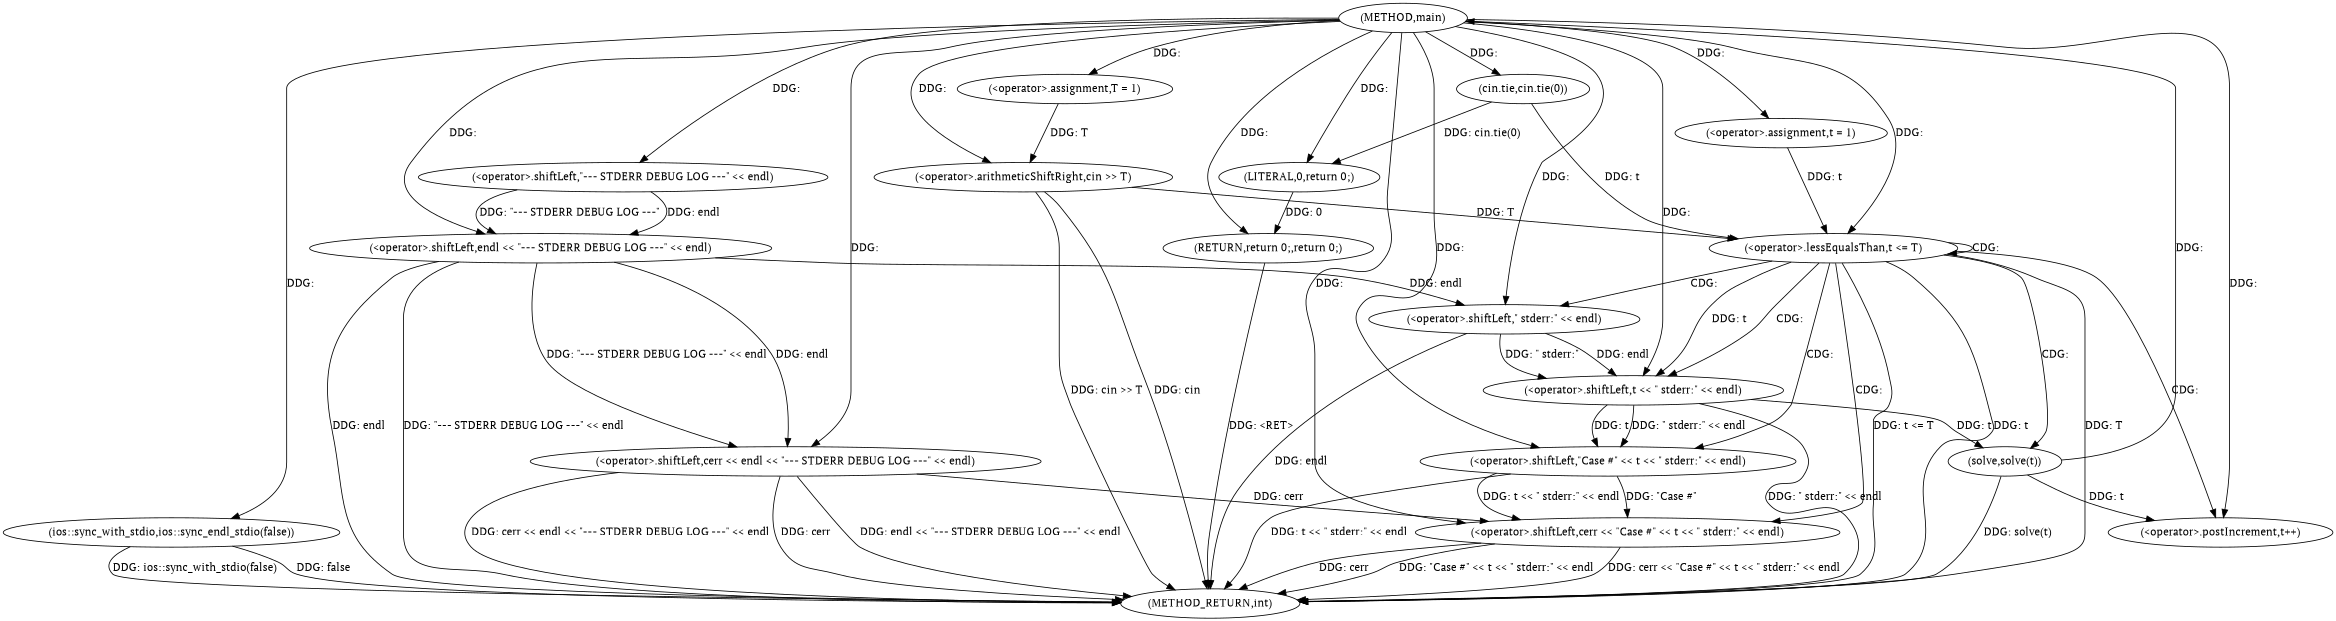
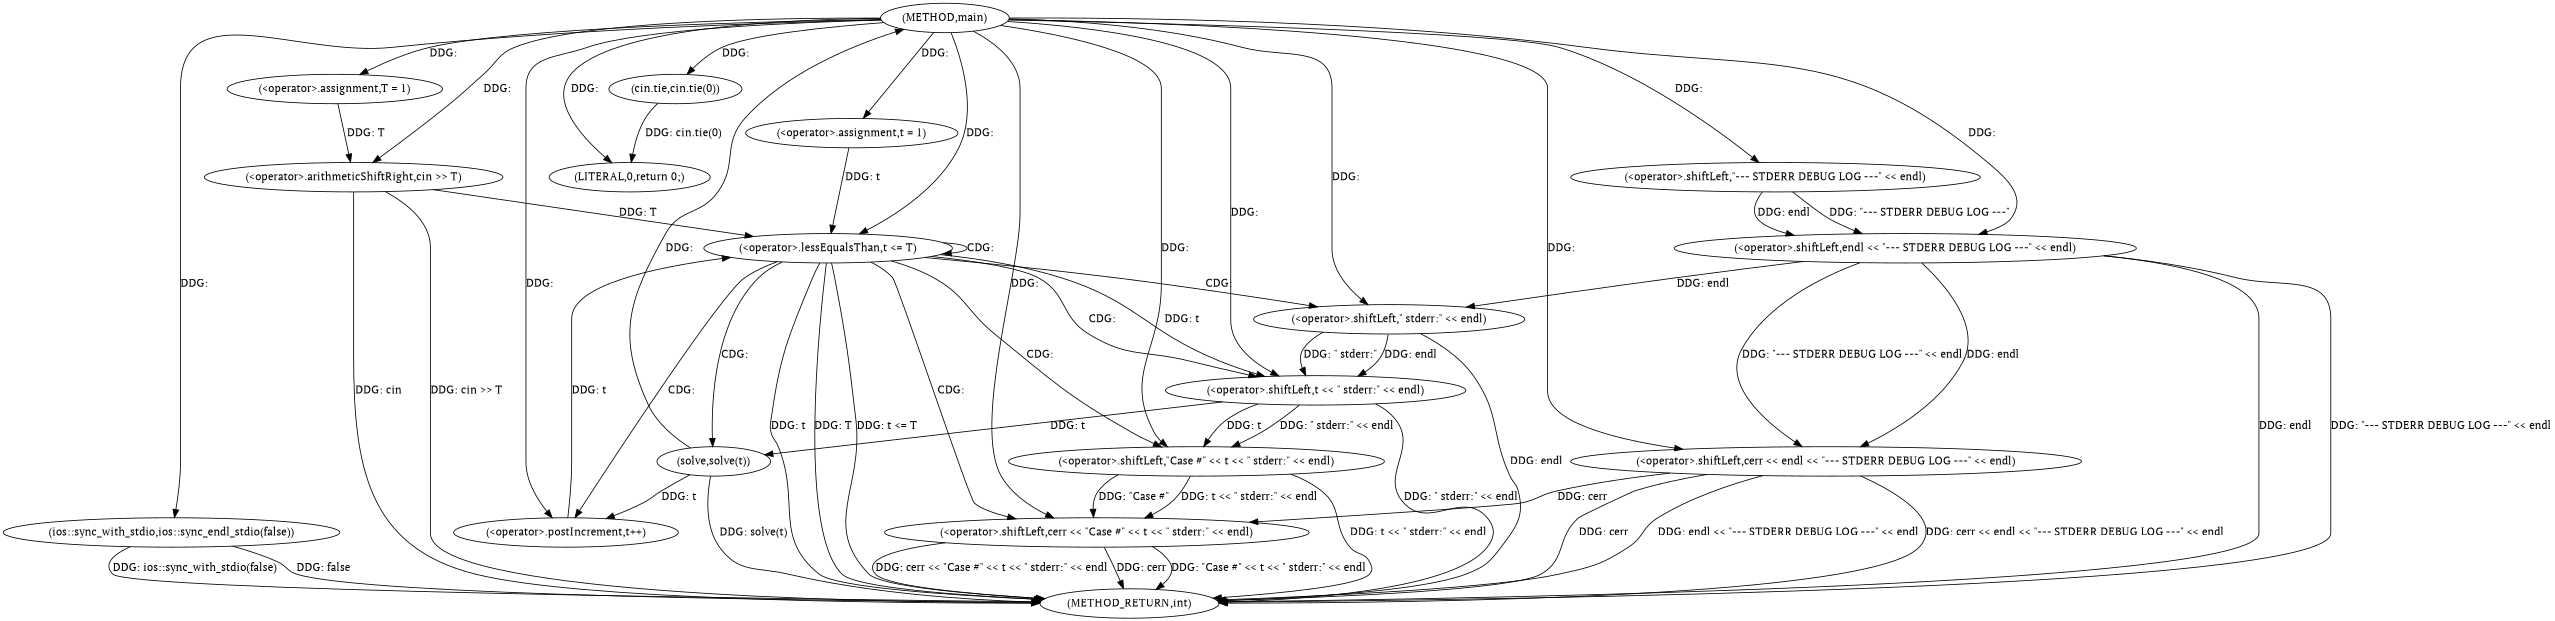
(1613, 198) -> (572, 333)
(1268, 248) -> none
